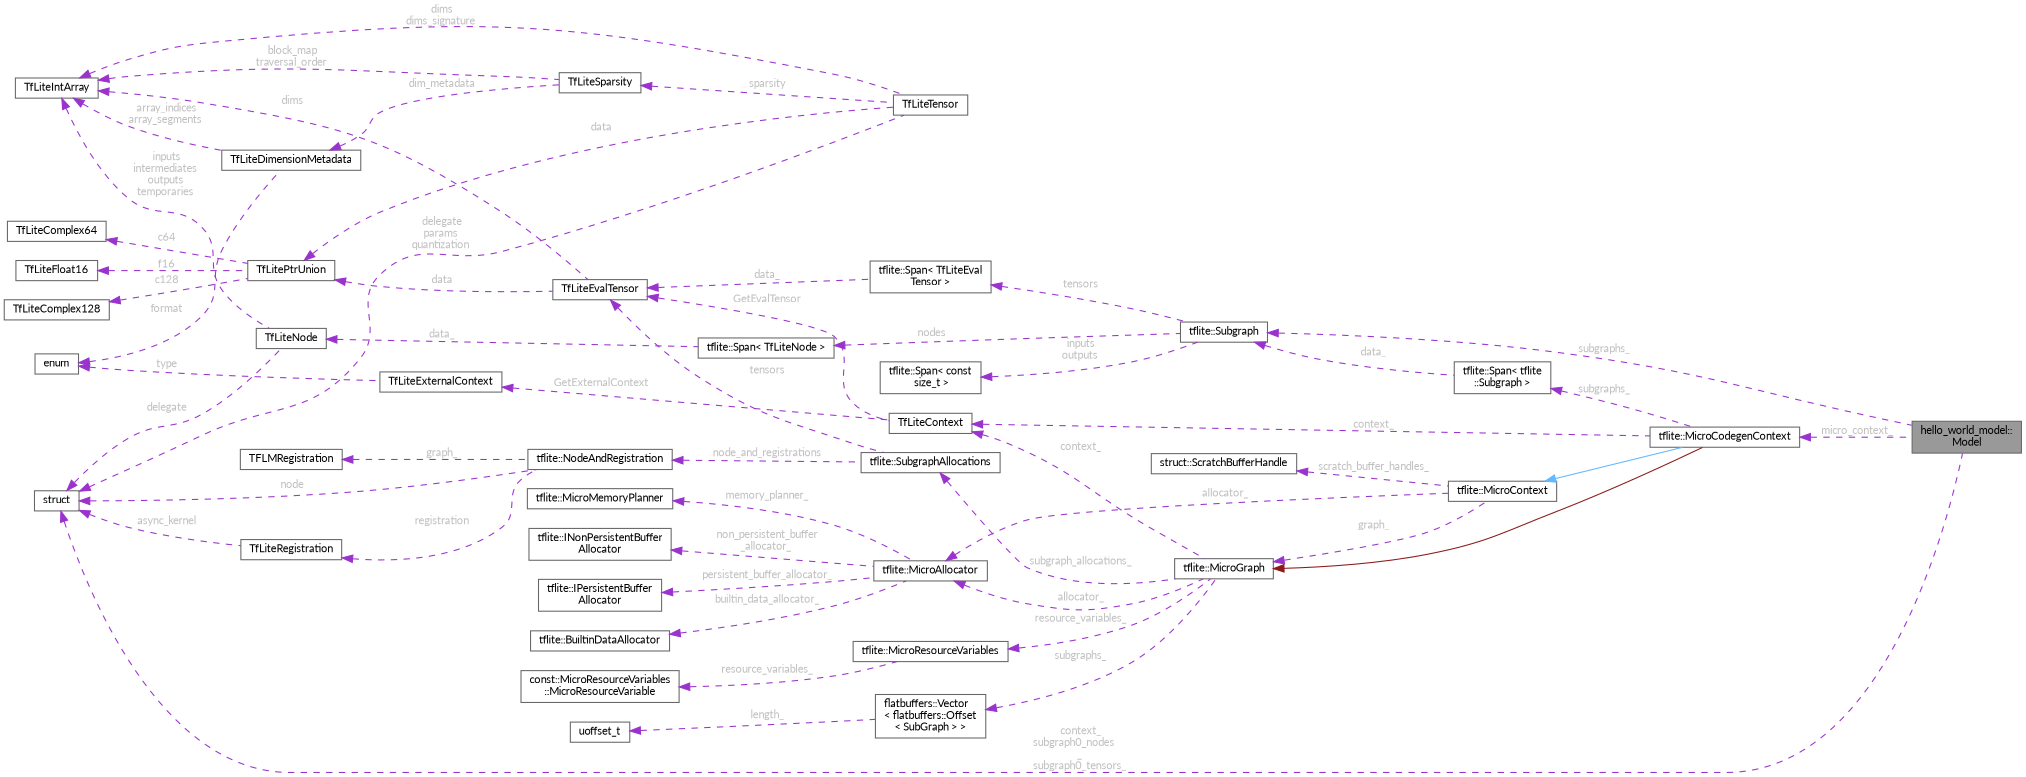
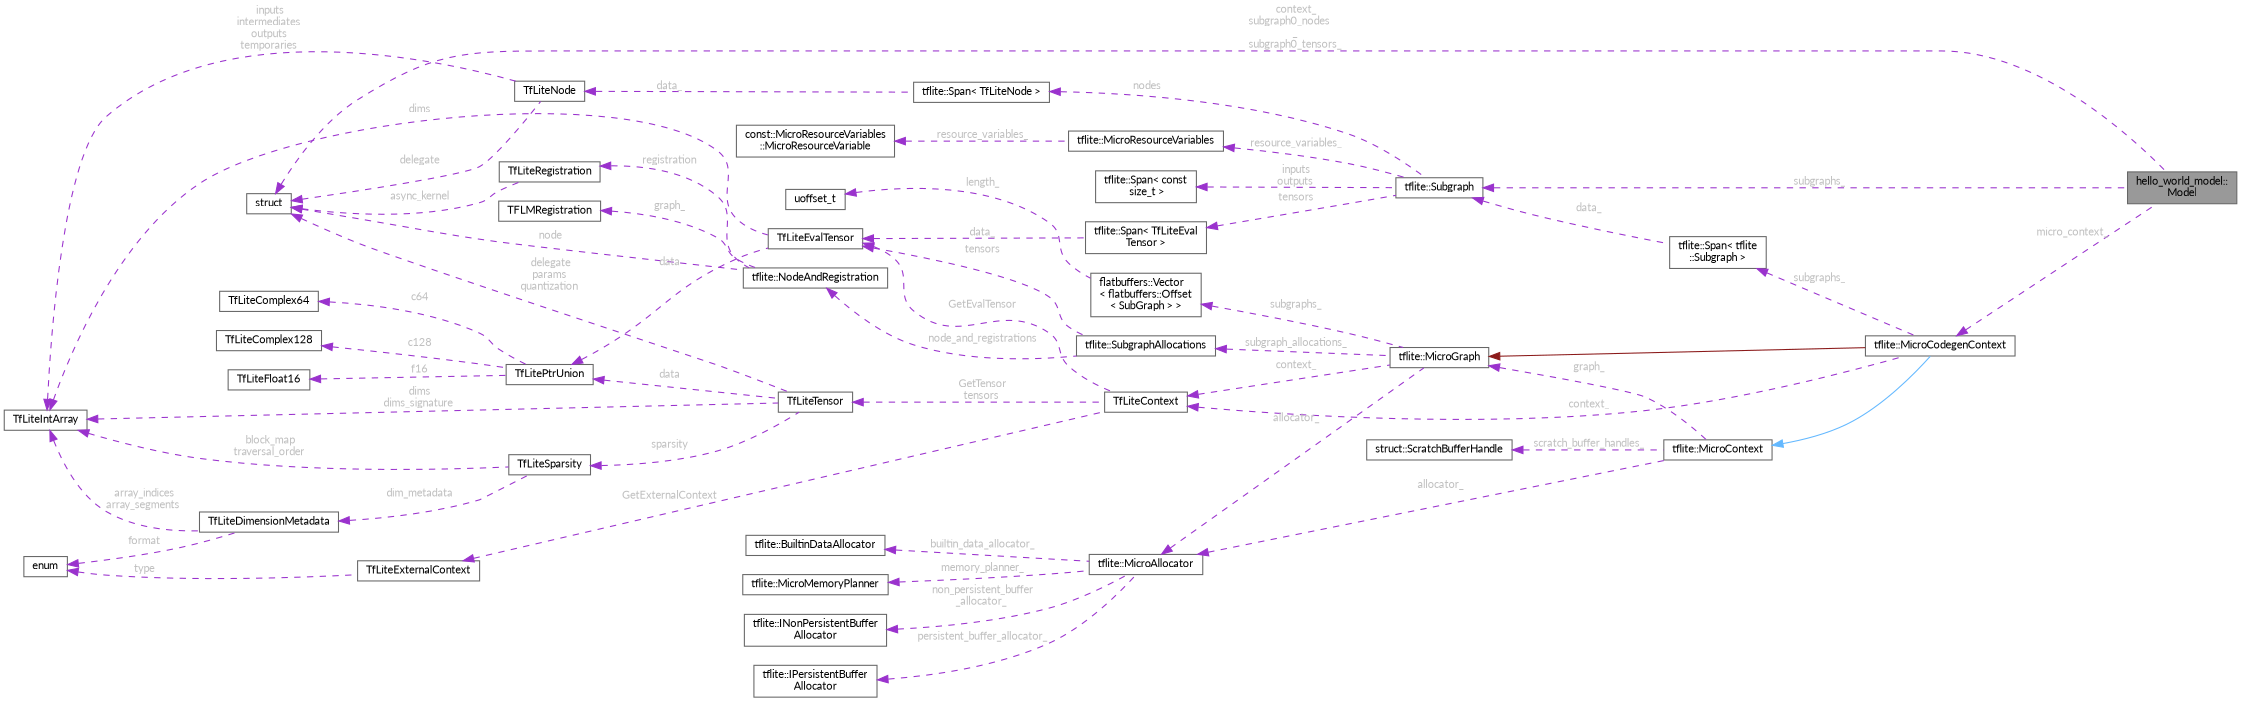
none -> (984, 402)
(1120, 629) -> (1321, 159)
